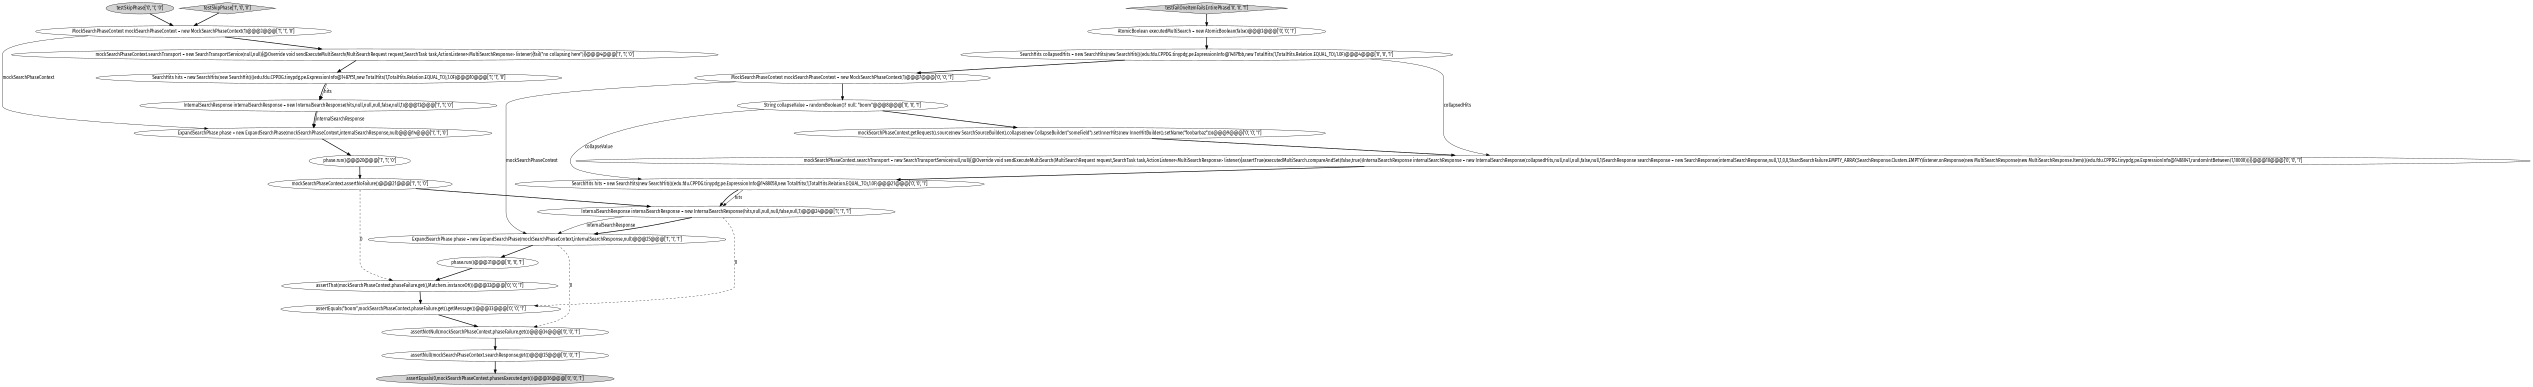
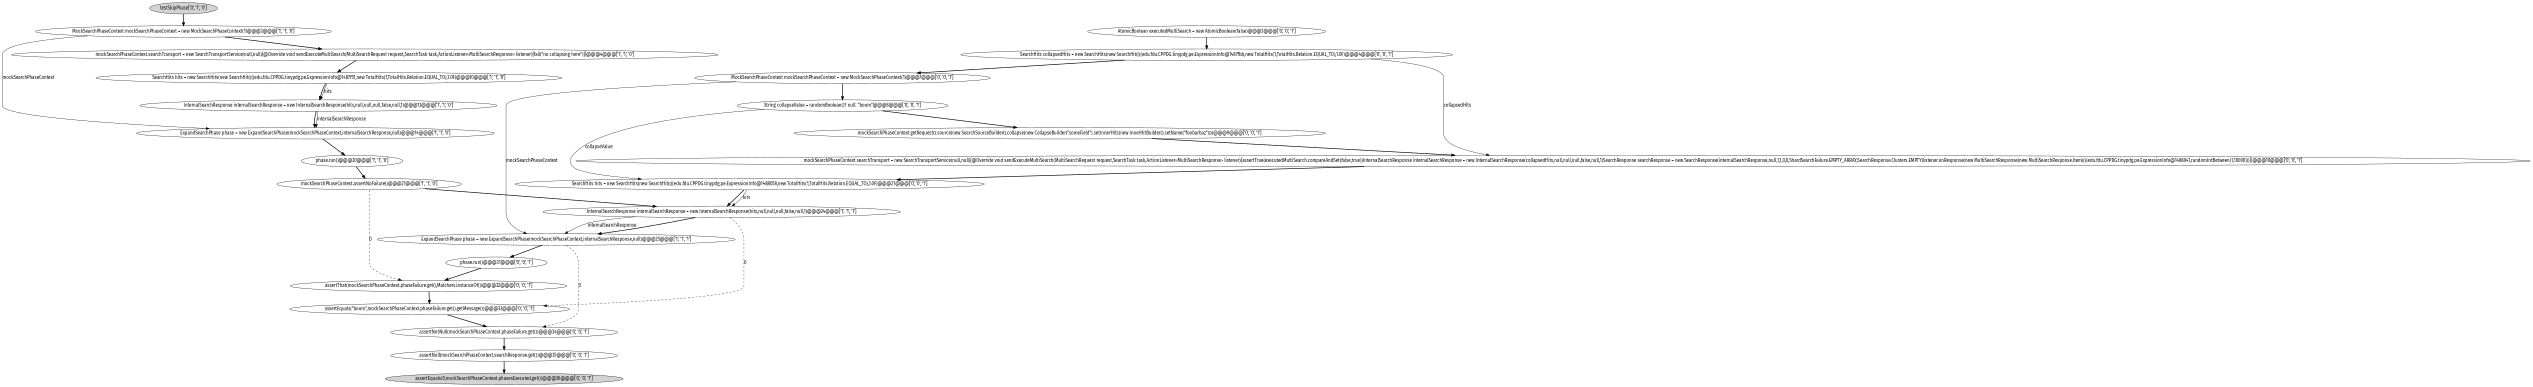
(227, 8) -> none
(1207, 8) -> none
